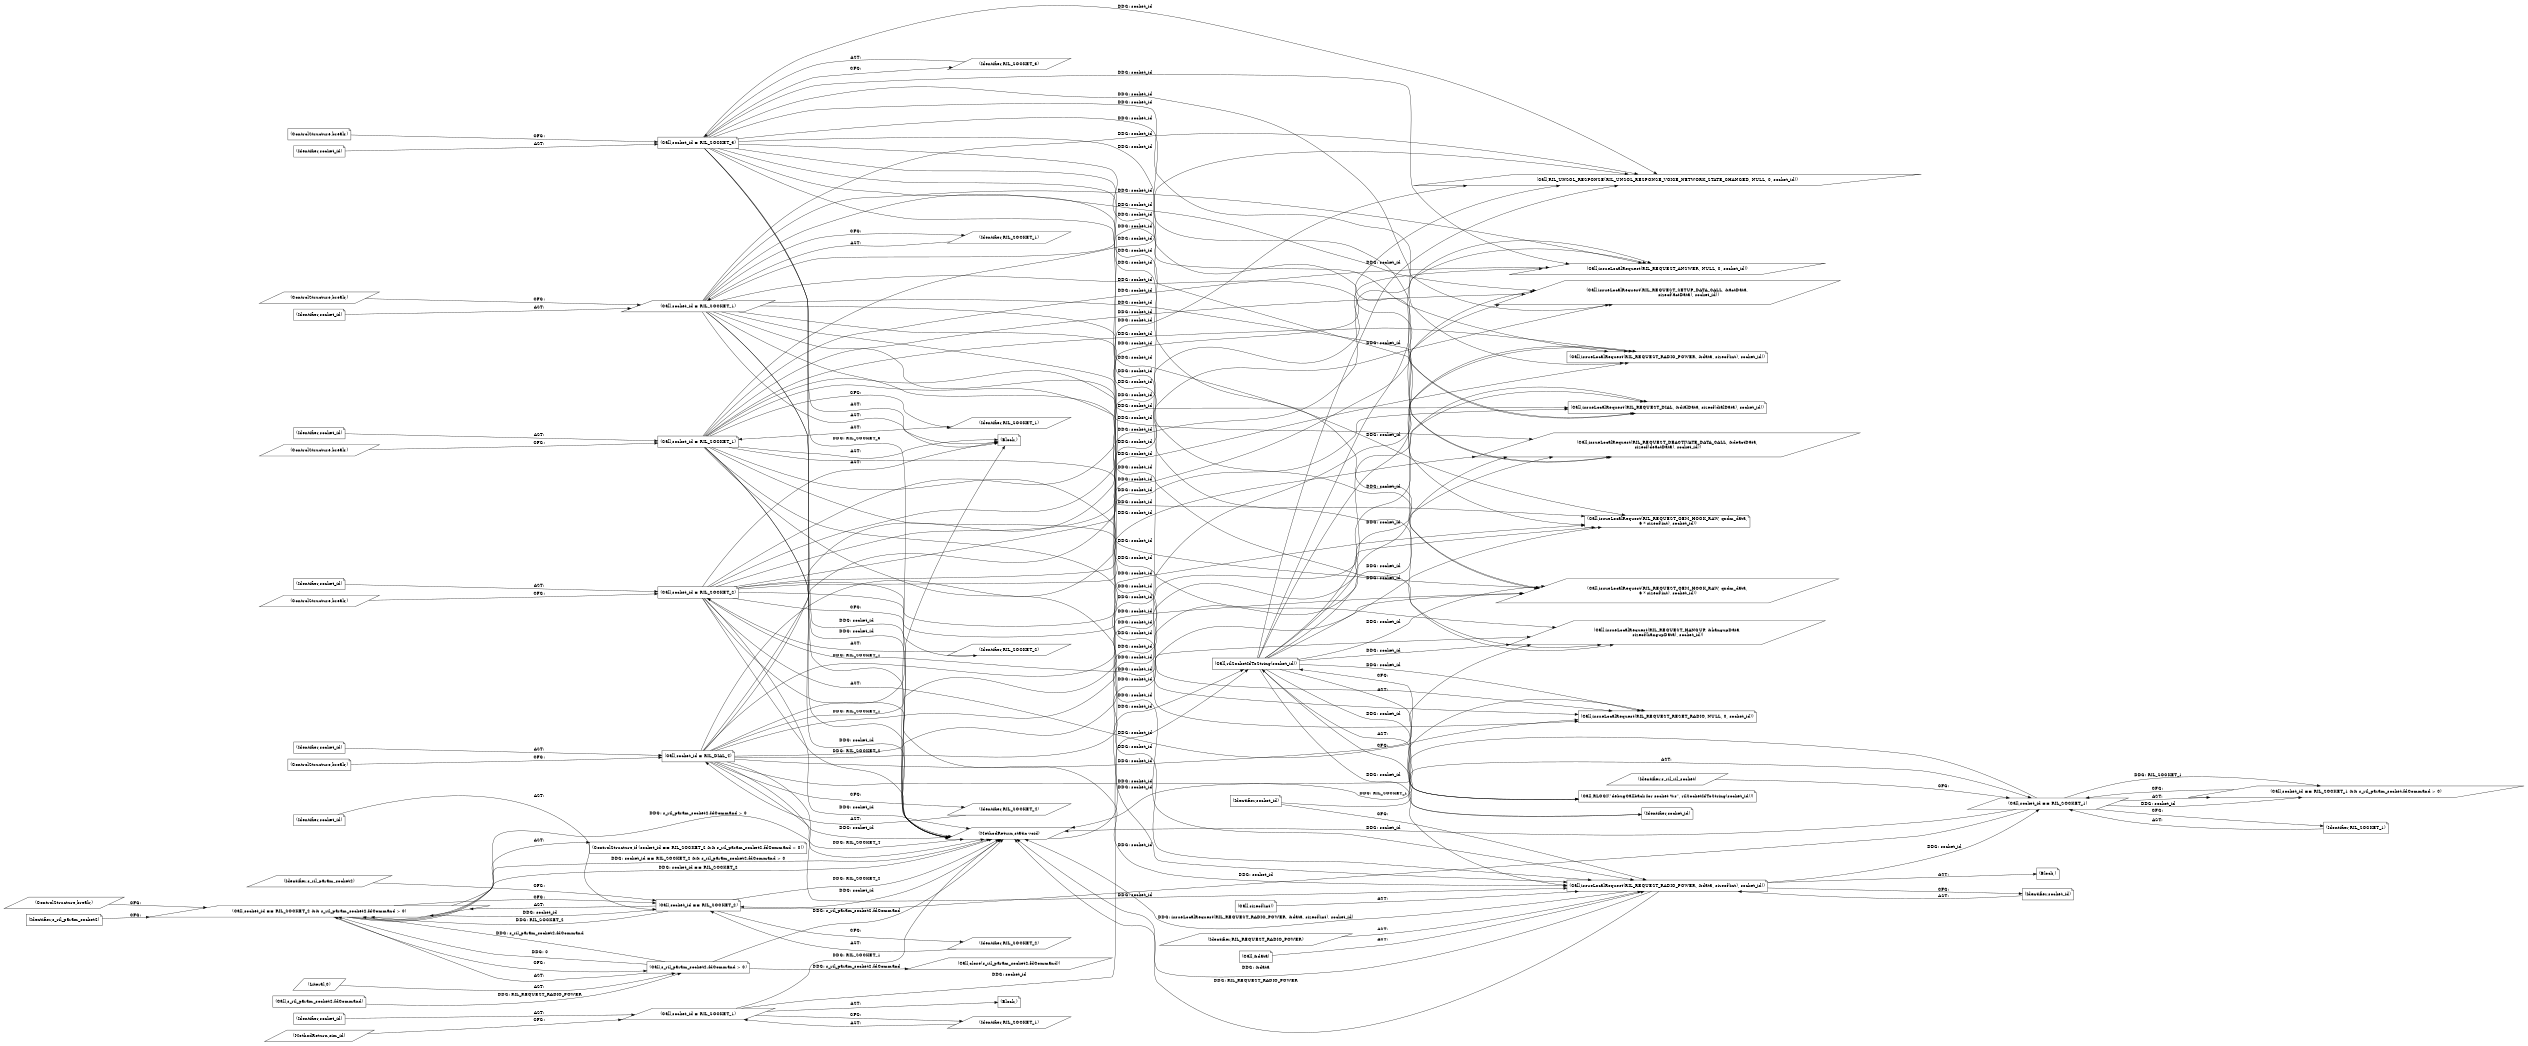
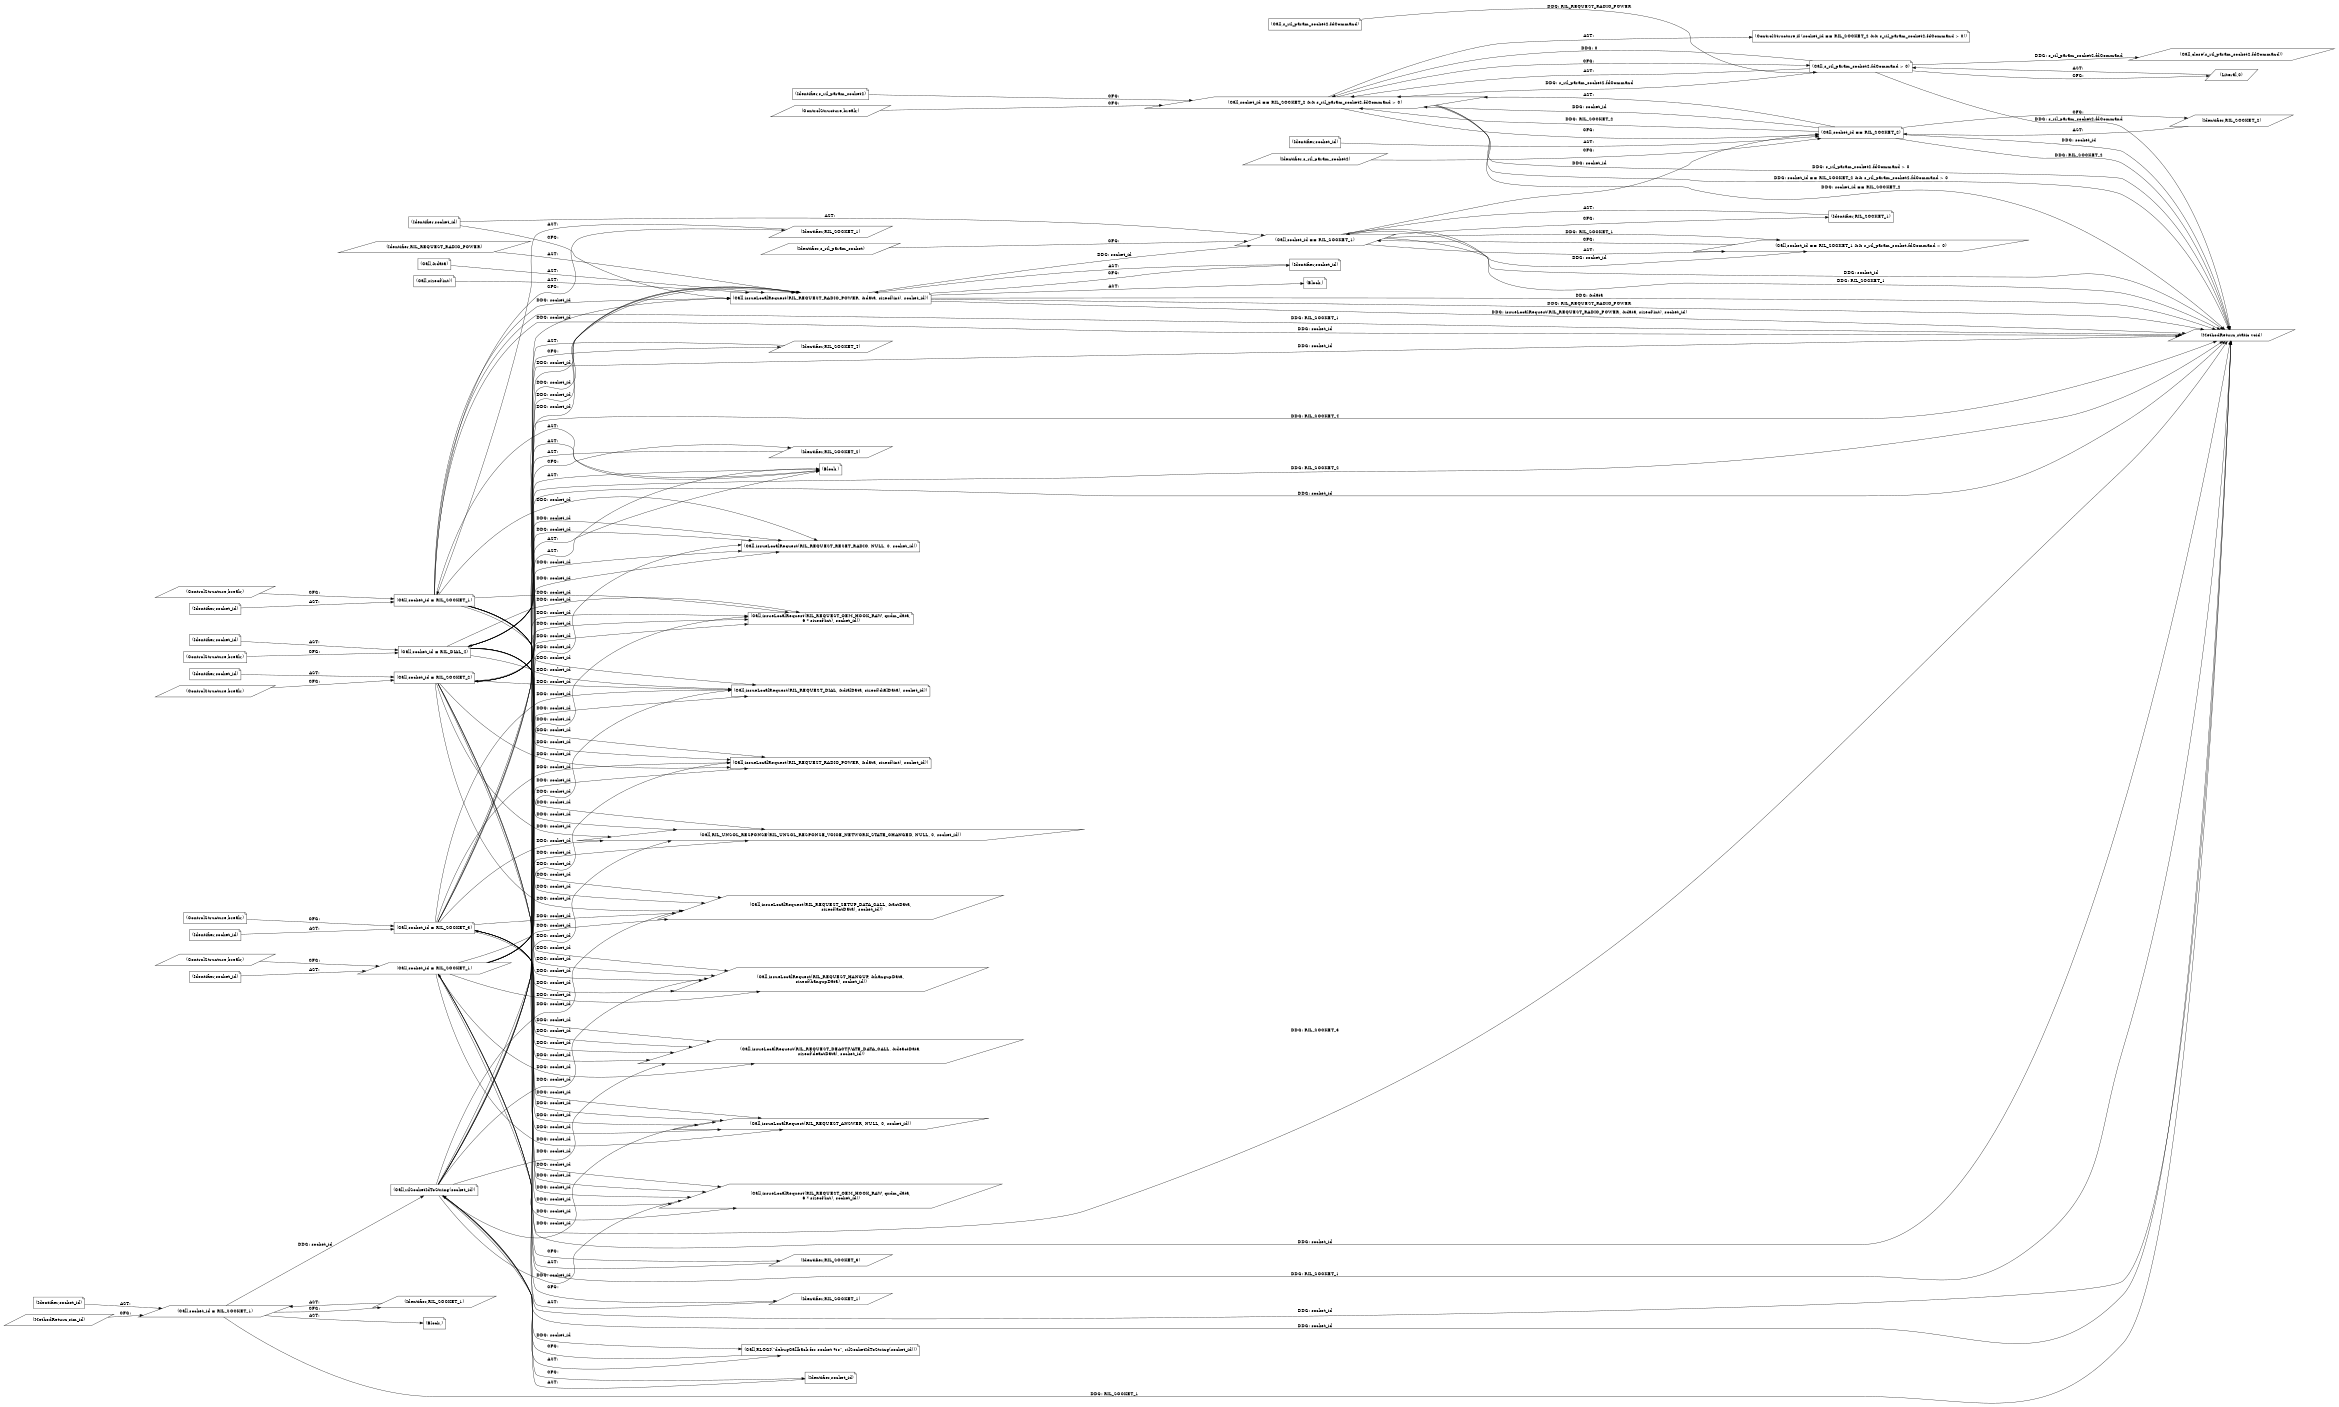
none -> (2059, 79)
(1114, 744) -> (1739, 1328)
(1667, 779) -> (831, 249)
